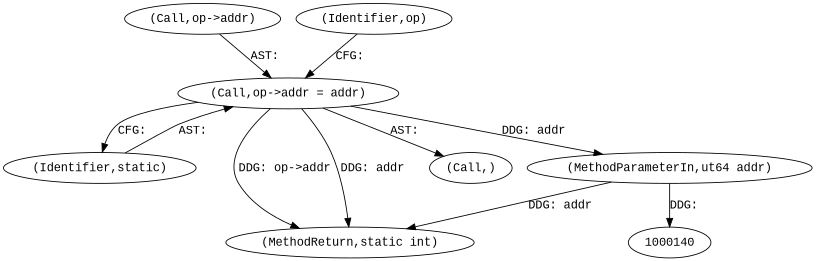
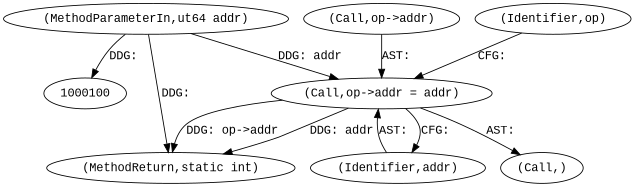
(472, 129) -> (260, 55)
(100, 168) -> (398, 168)
(560, 205) -> (179, 93)
(670, 243) -> (85, 93)
